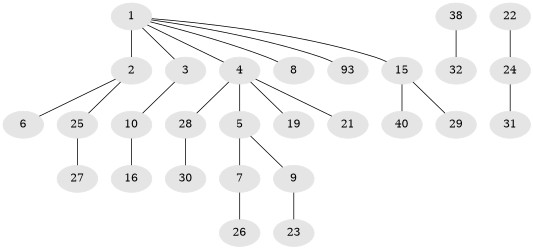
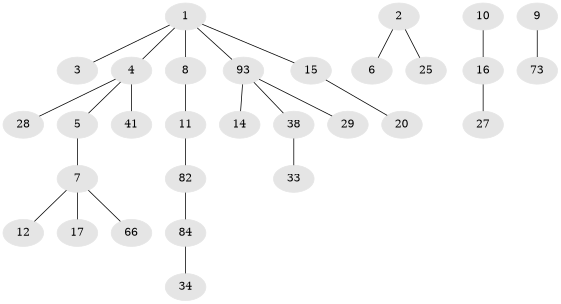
(510, 17) -> (186, 179)
(131, 44) -> none
(456, 71) -> (294, 179)
(510, 71) -> (186, 233)
(159, 98) -> none
none -> (269, 98)
(429, 98) -> (296, 98)
none -> (186, 125)
none -> (240, 125)
(294, 125) -> none
(348, 125) -> (131, 125)
(402, 125) -> (402, 125)
(510, 125) -> (186, 287)
(77, 152) -> (483, 98)
(267, 152) -> none
(186, 179) -> none
none -> (23, 233)
none -> (77, 233)
(240, 233) -> (131, 233)
(294, 233) -> (537, 71)
